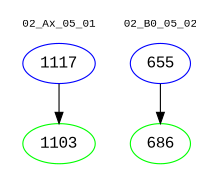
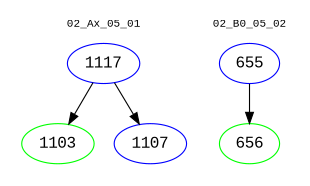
none -> (150, 144)
(160, 144) -> (250, 144)
